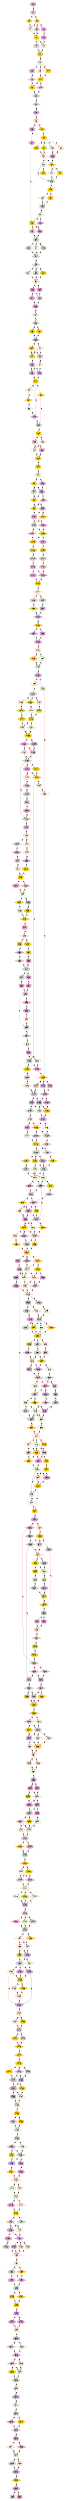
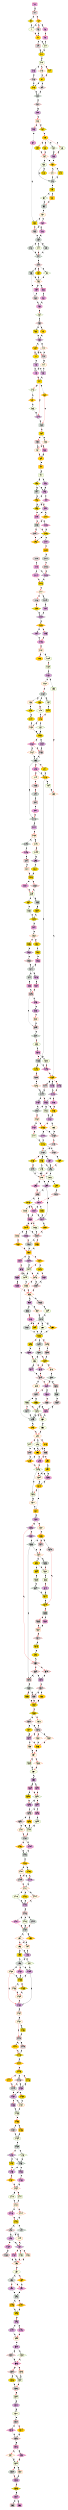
(36, 294) -> (32, 285)
(33, 550) -> none
(36, 662) -> none
(21, 2017) -> (21, 2025)
(28, 2072) -> (28, 2080)
